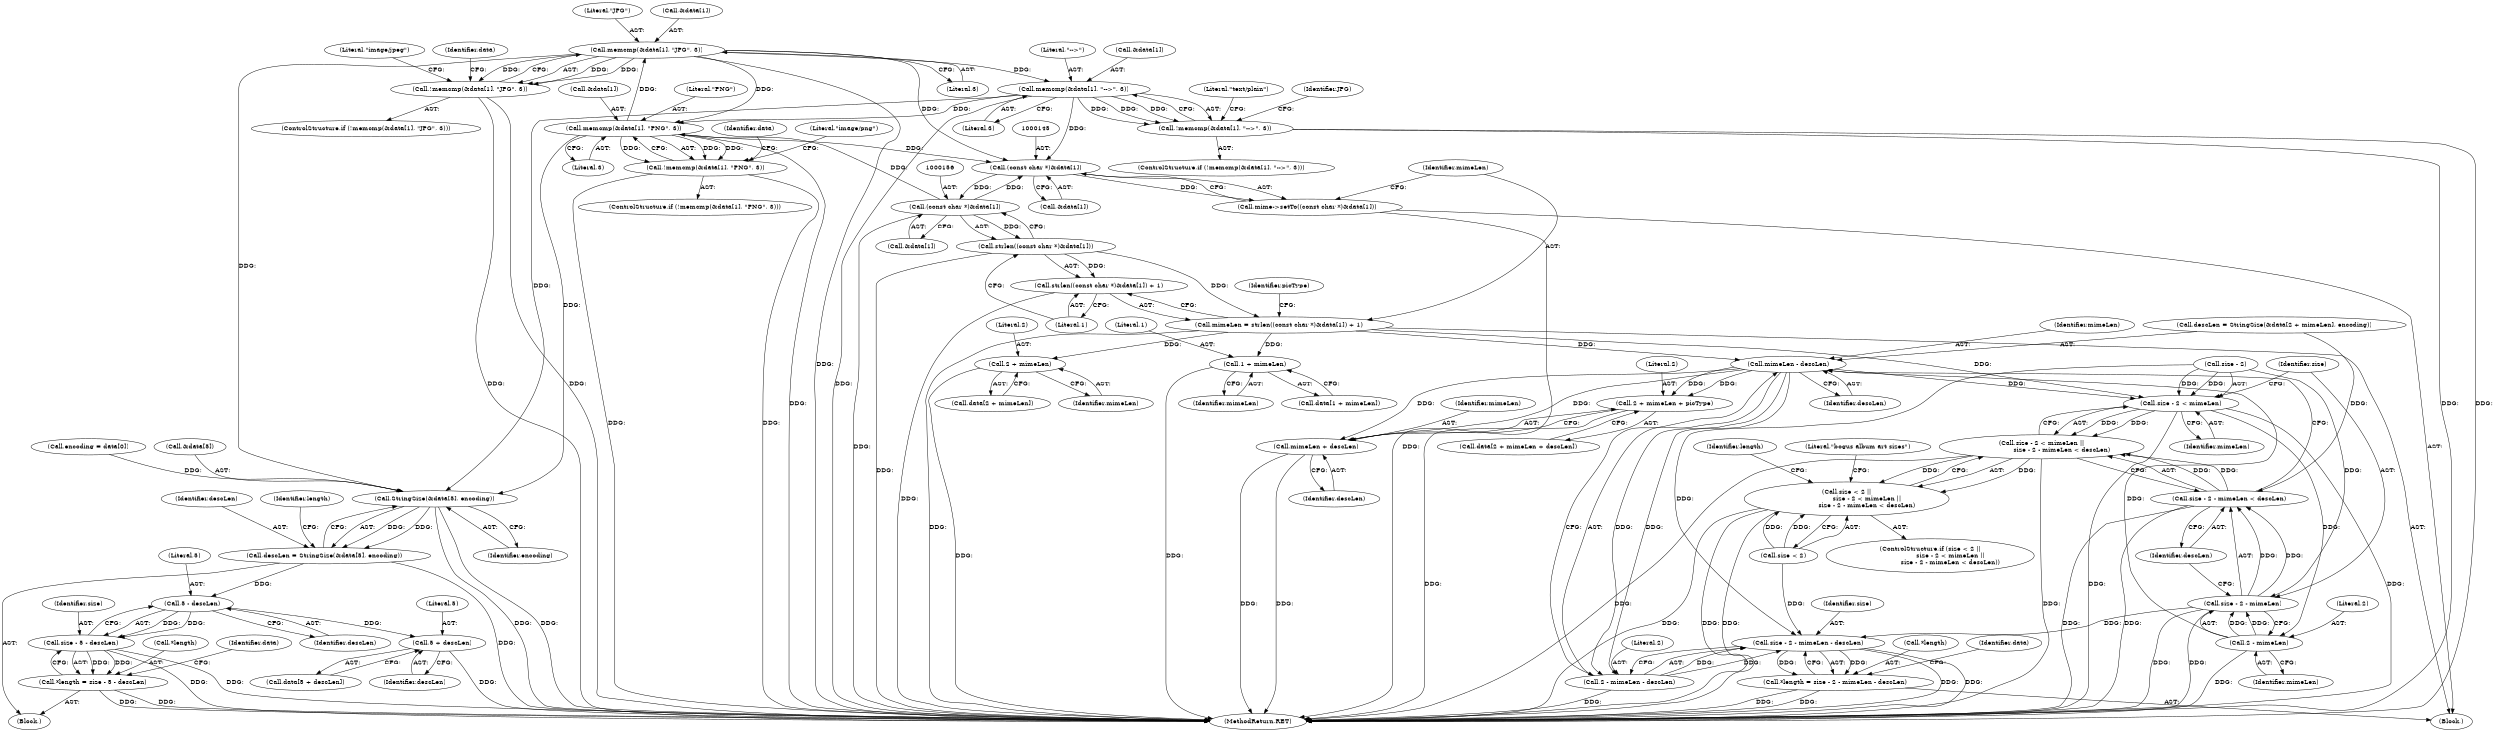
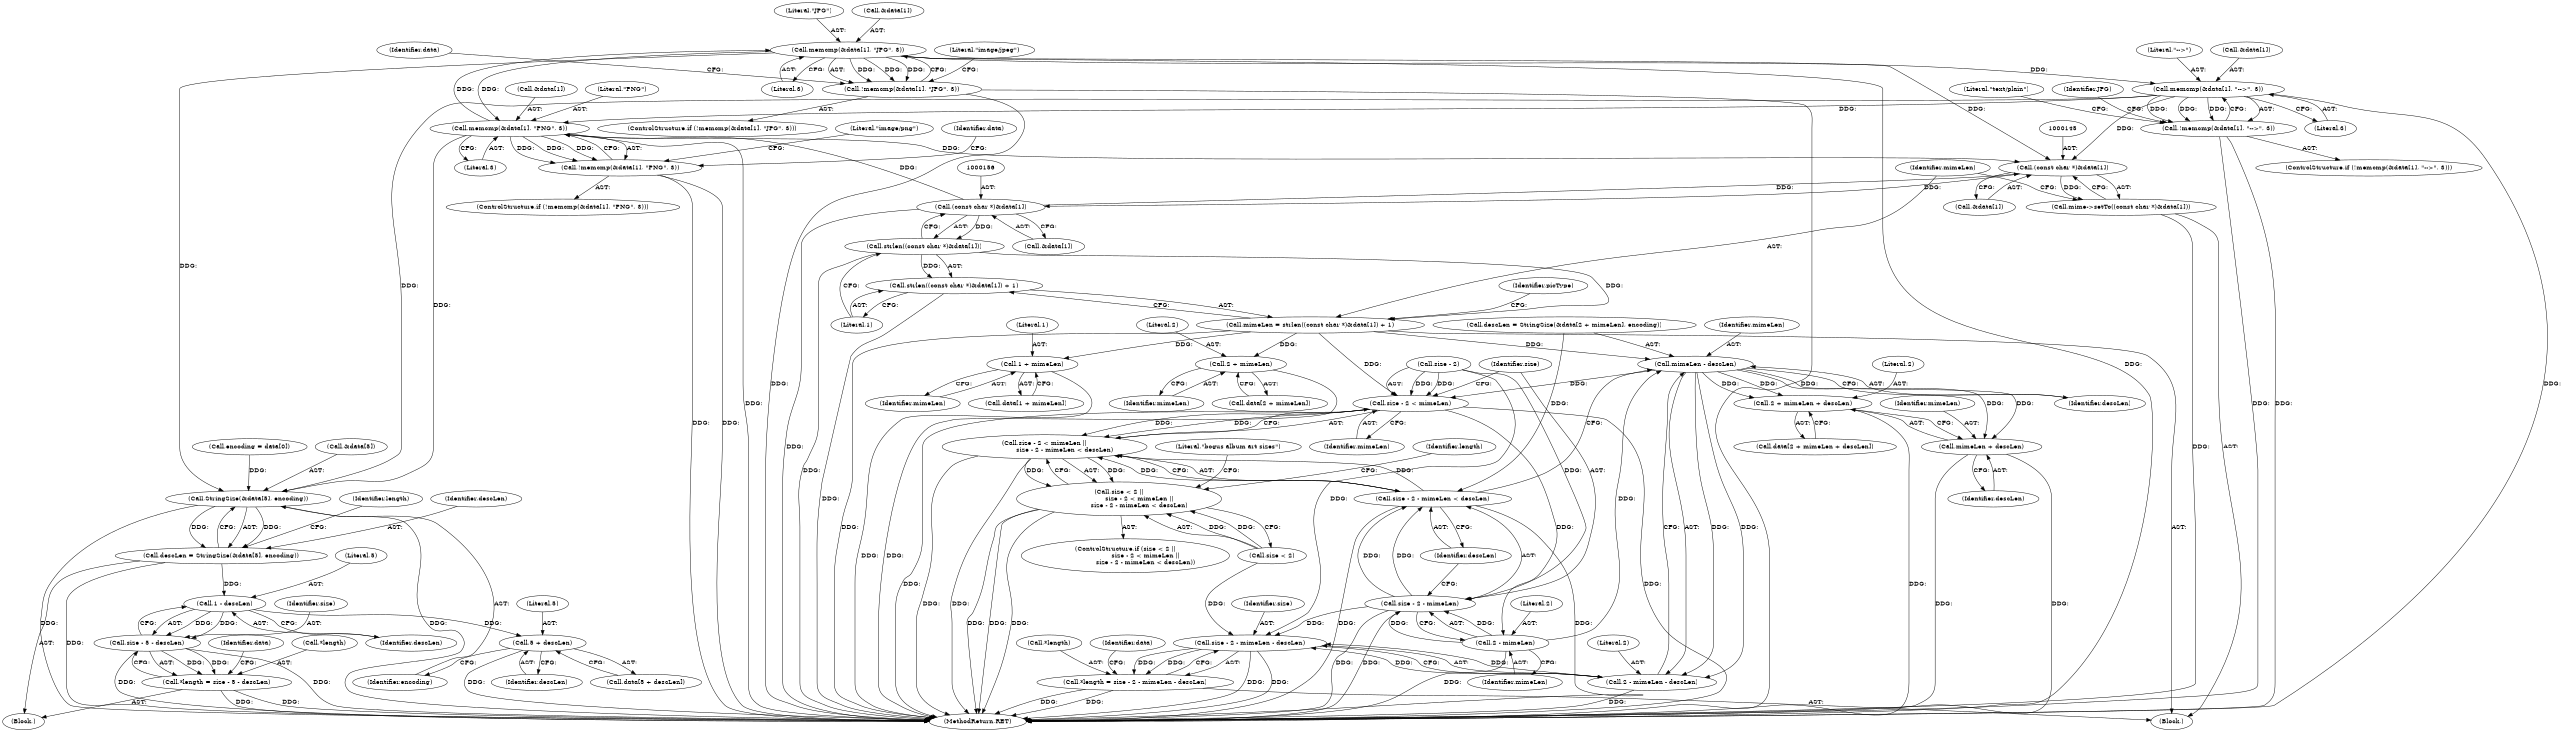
(1665, 404) -> (1803, 404)
(497, 519) -> (476, 655)
(192, 604) -> (225, 604)
